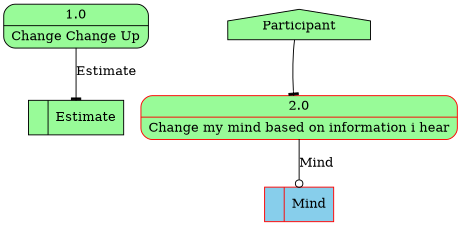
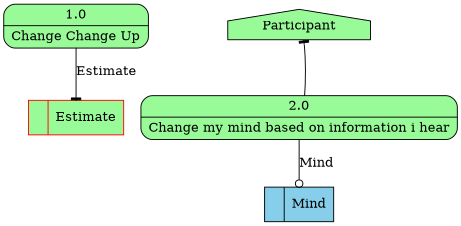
(293, 65) -> (305, 70)
(76, 118) -> (76, 118)
(299, 118) -> (299, 118)
(299, 204) -> (299, 204)
